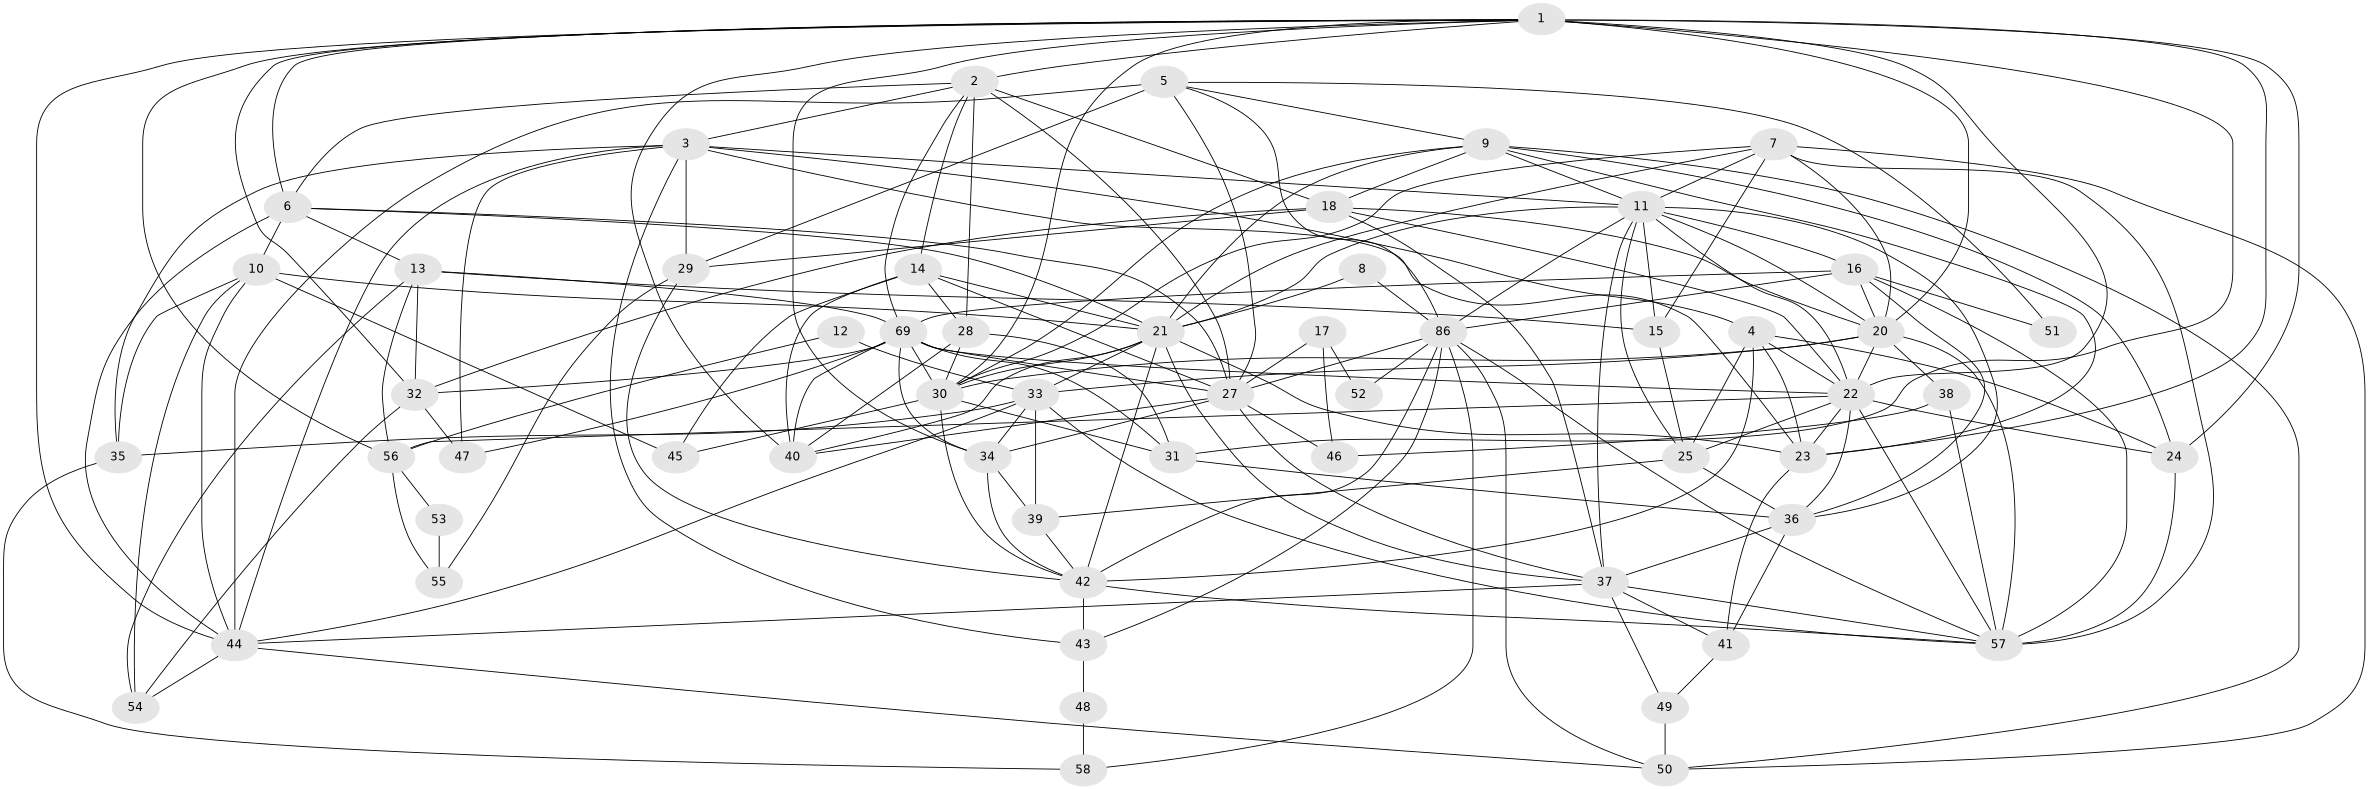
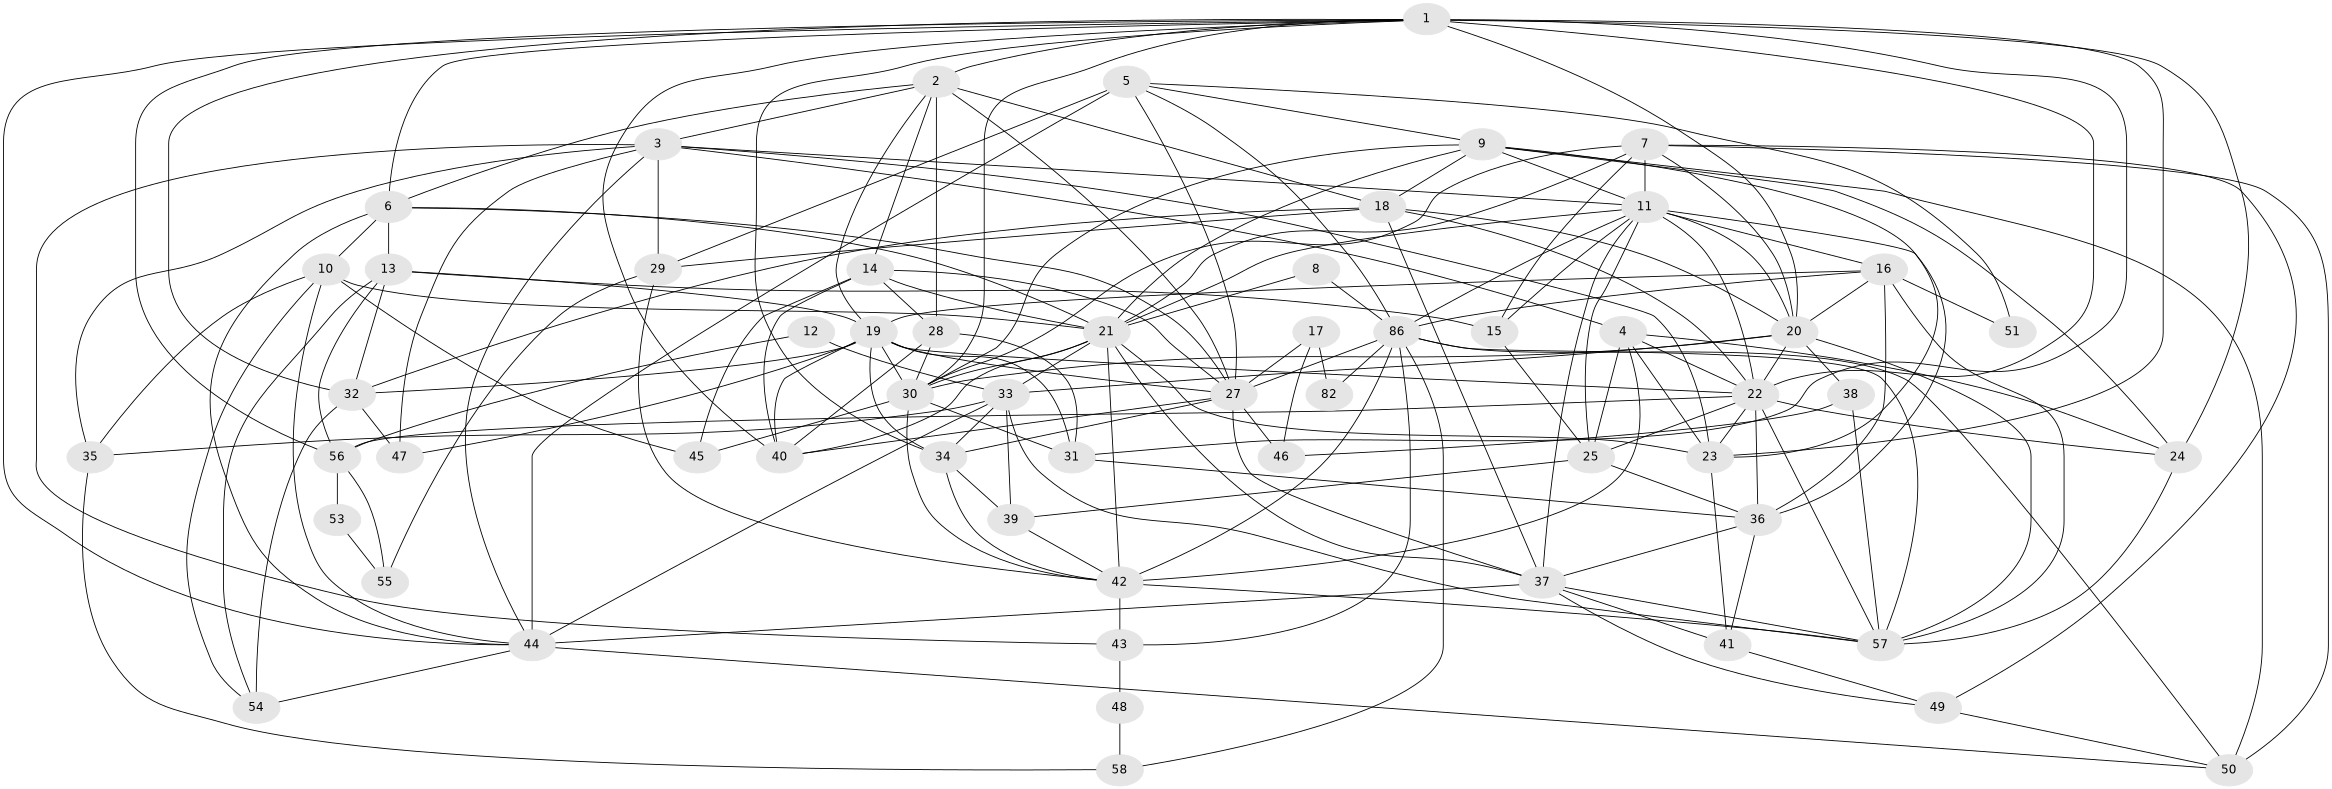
(2176, 314) -> (2268, 228)
(903, 332) -> (874, 332)
(1359, 395) -> (1329, 395)
